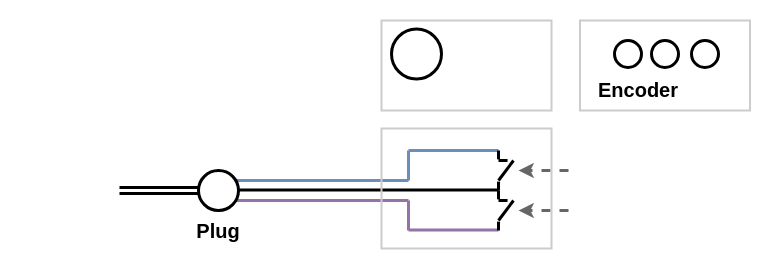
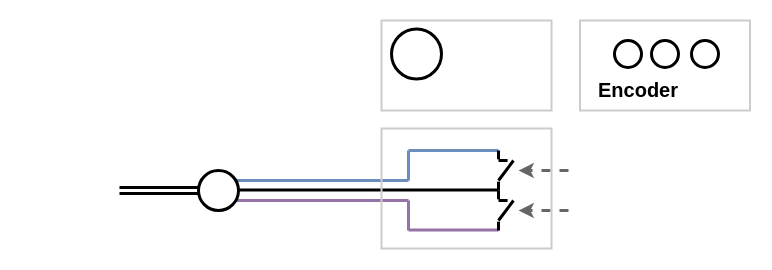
(219, 231) -> none
